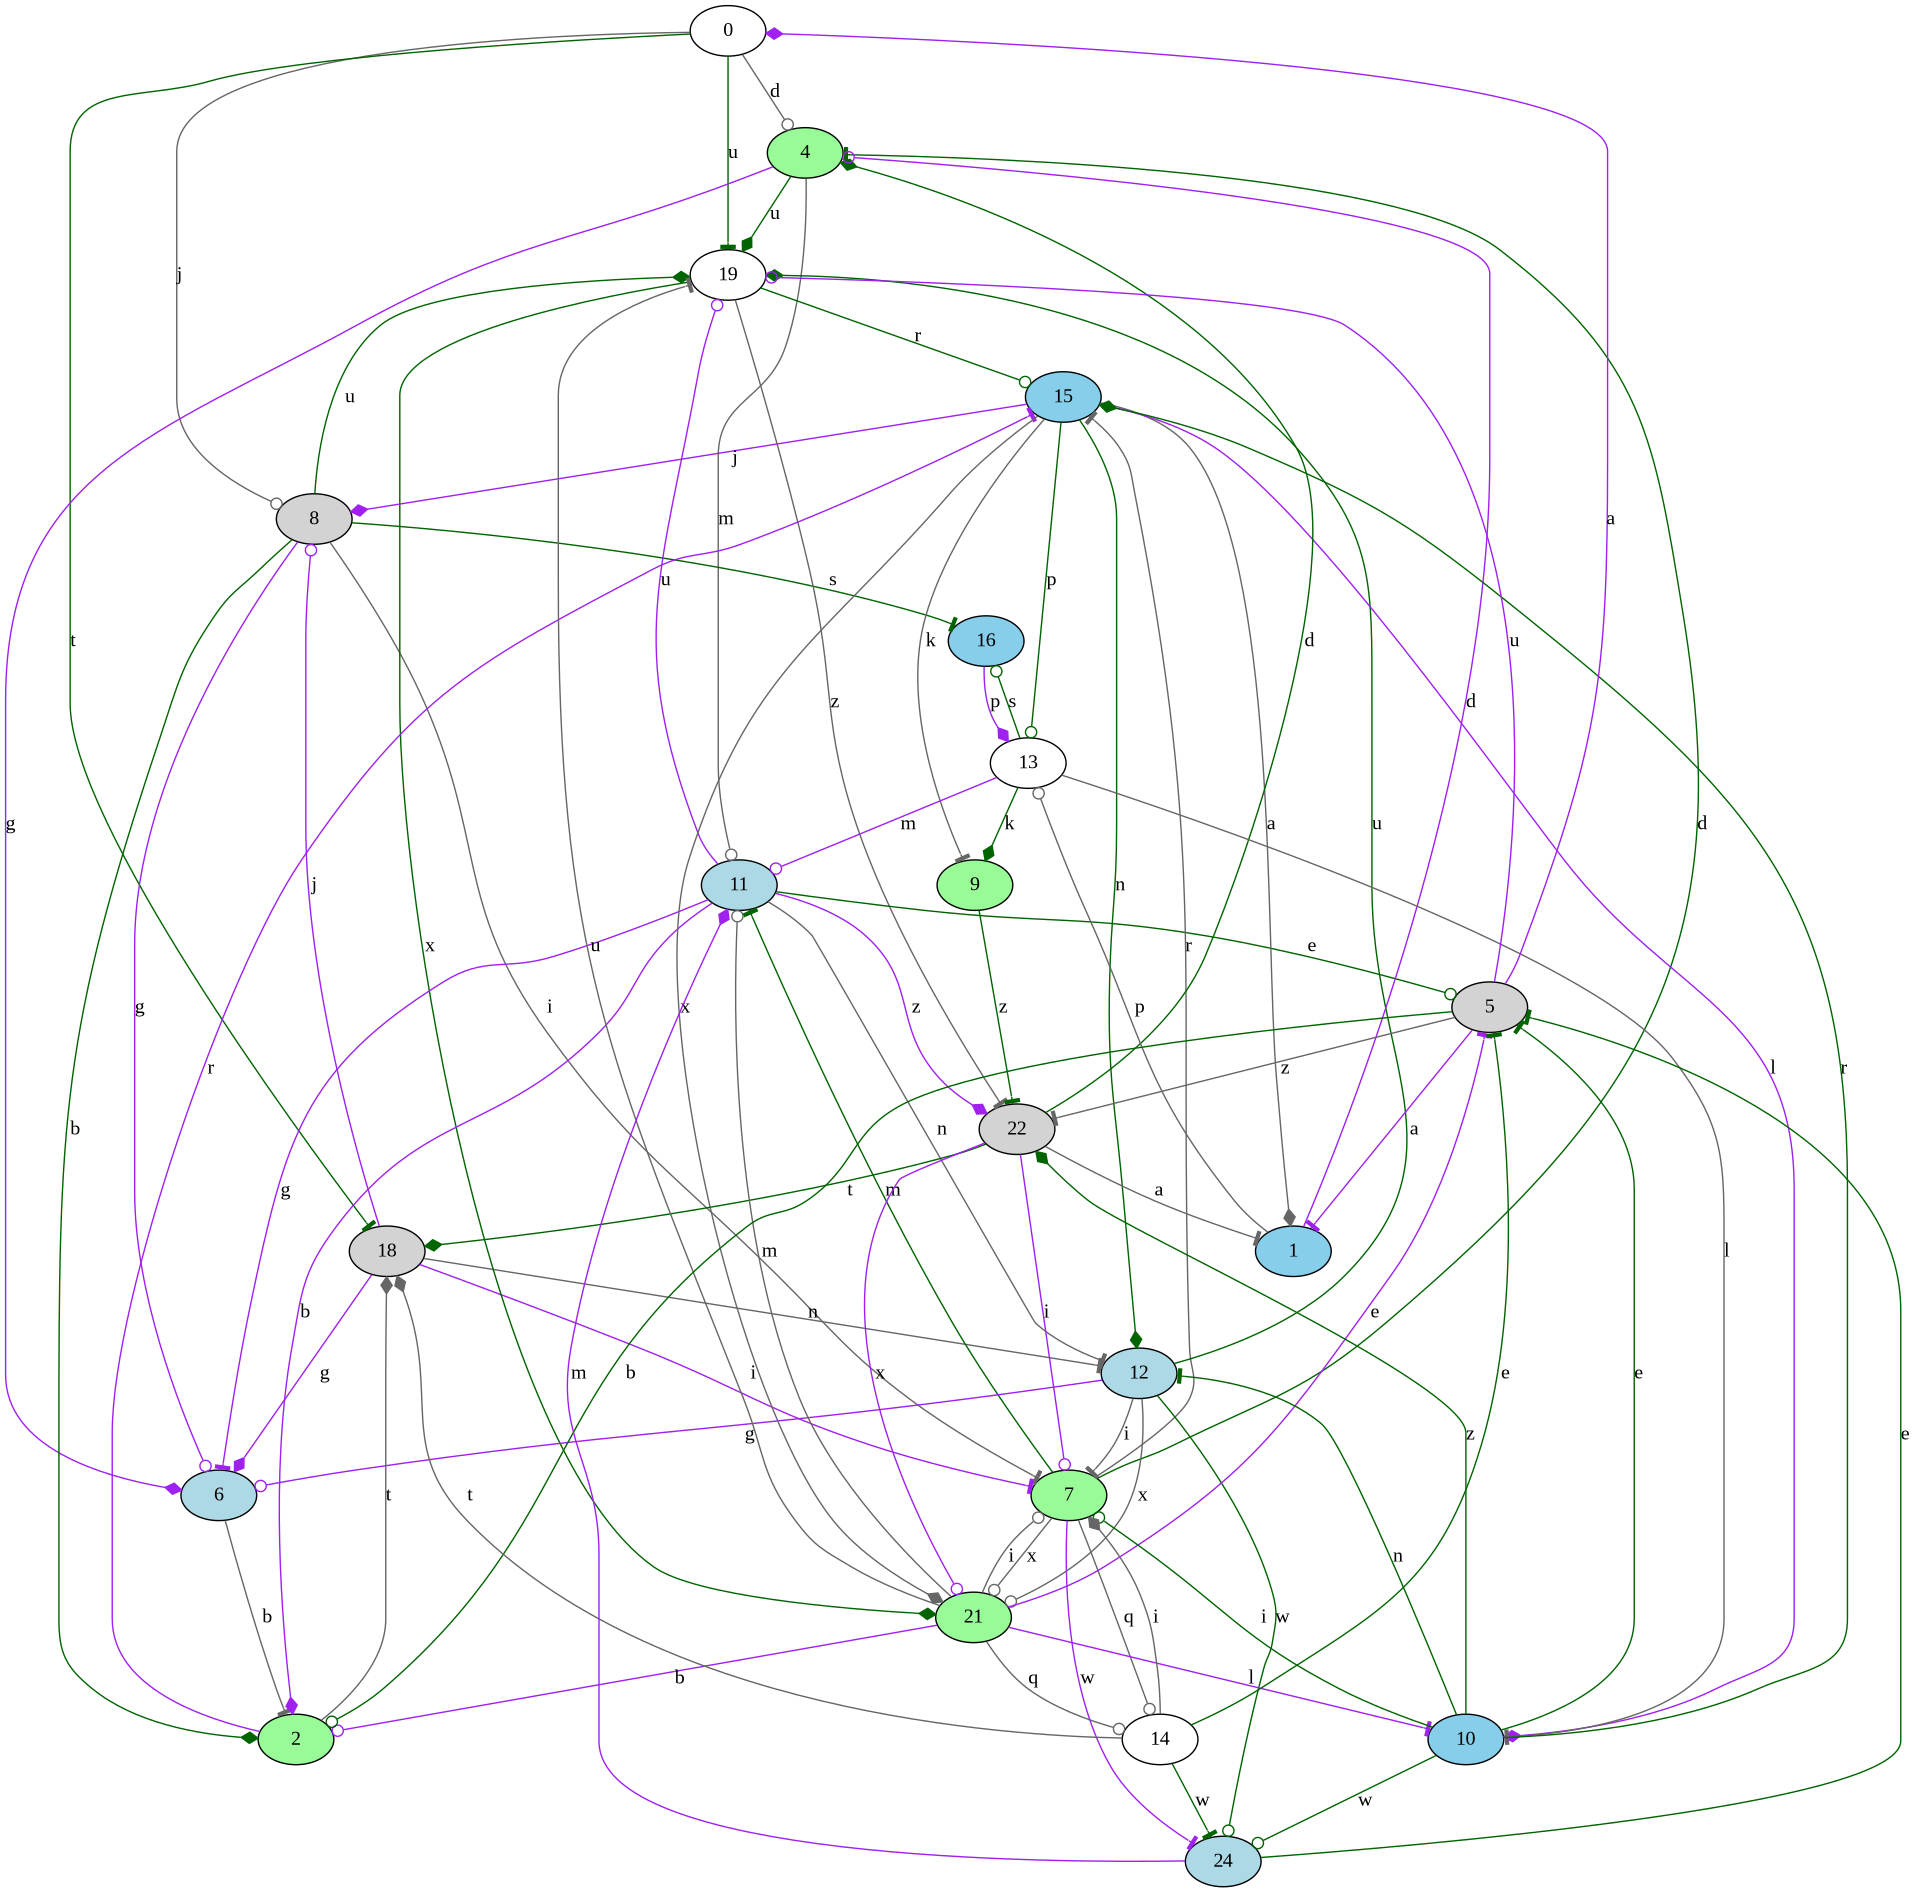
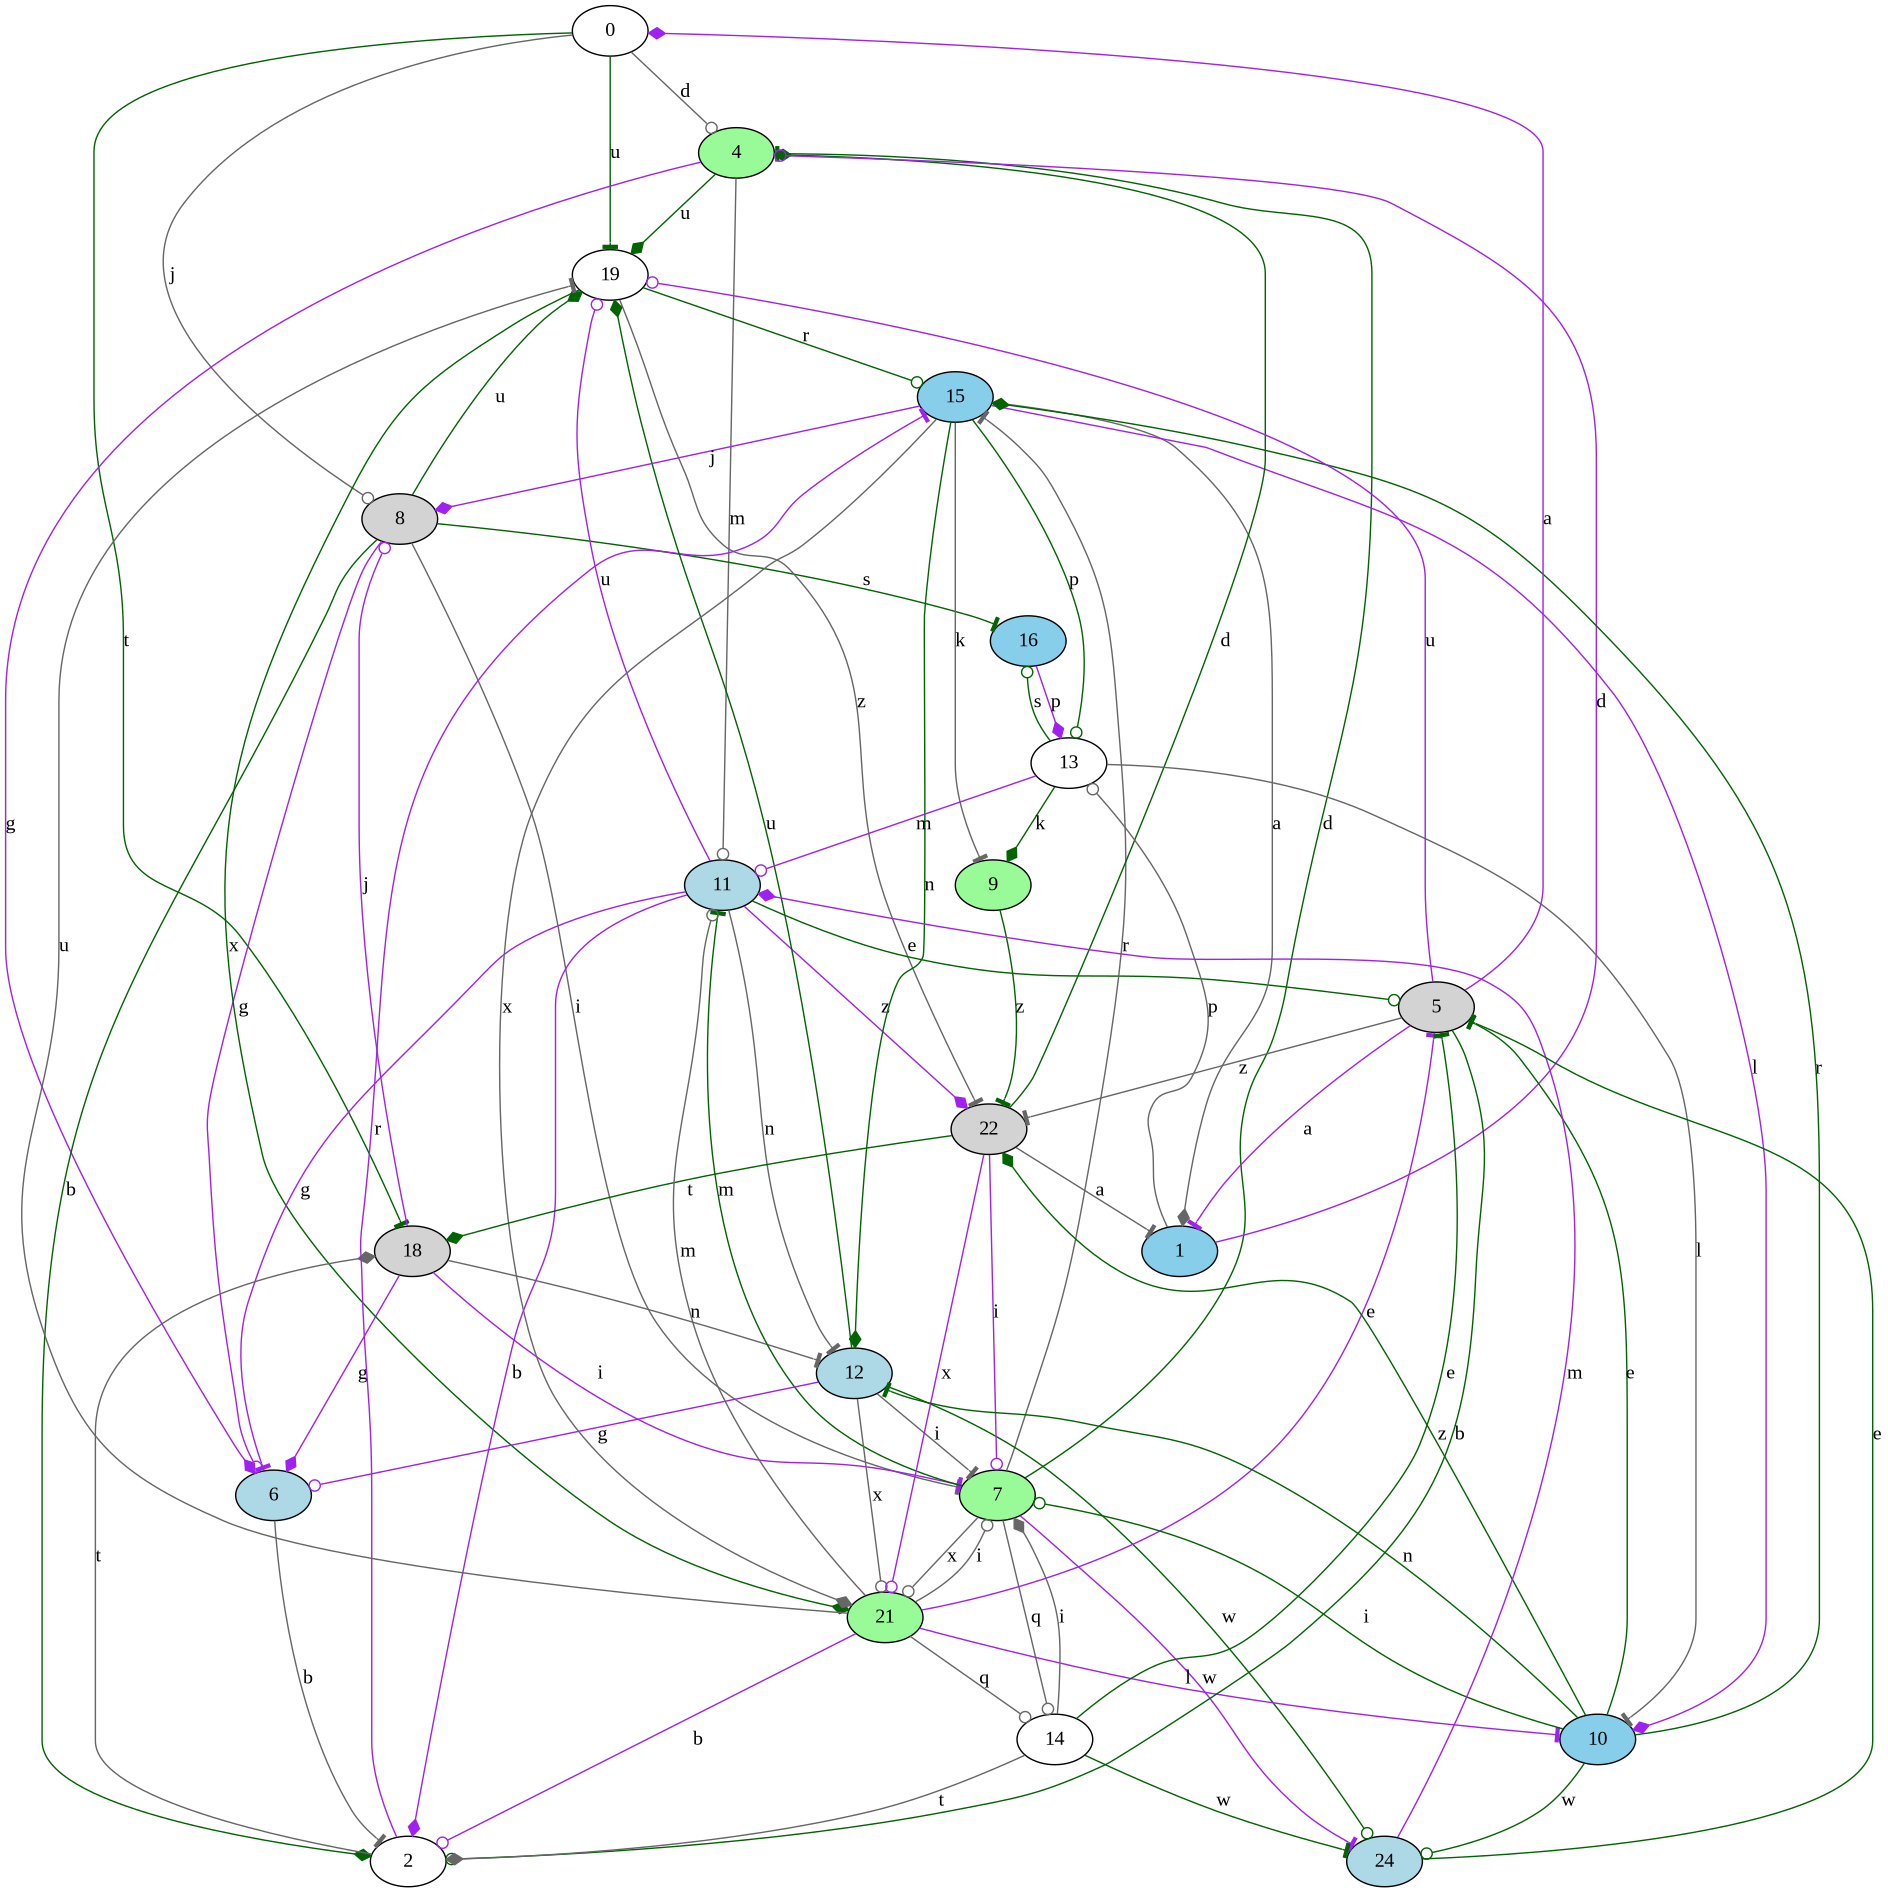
(660, 1647) -> (820, 1822)
(296, 1739) -> (408, 1861)
